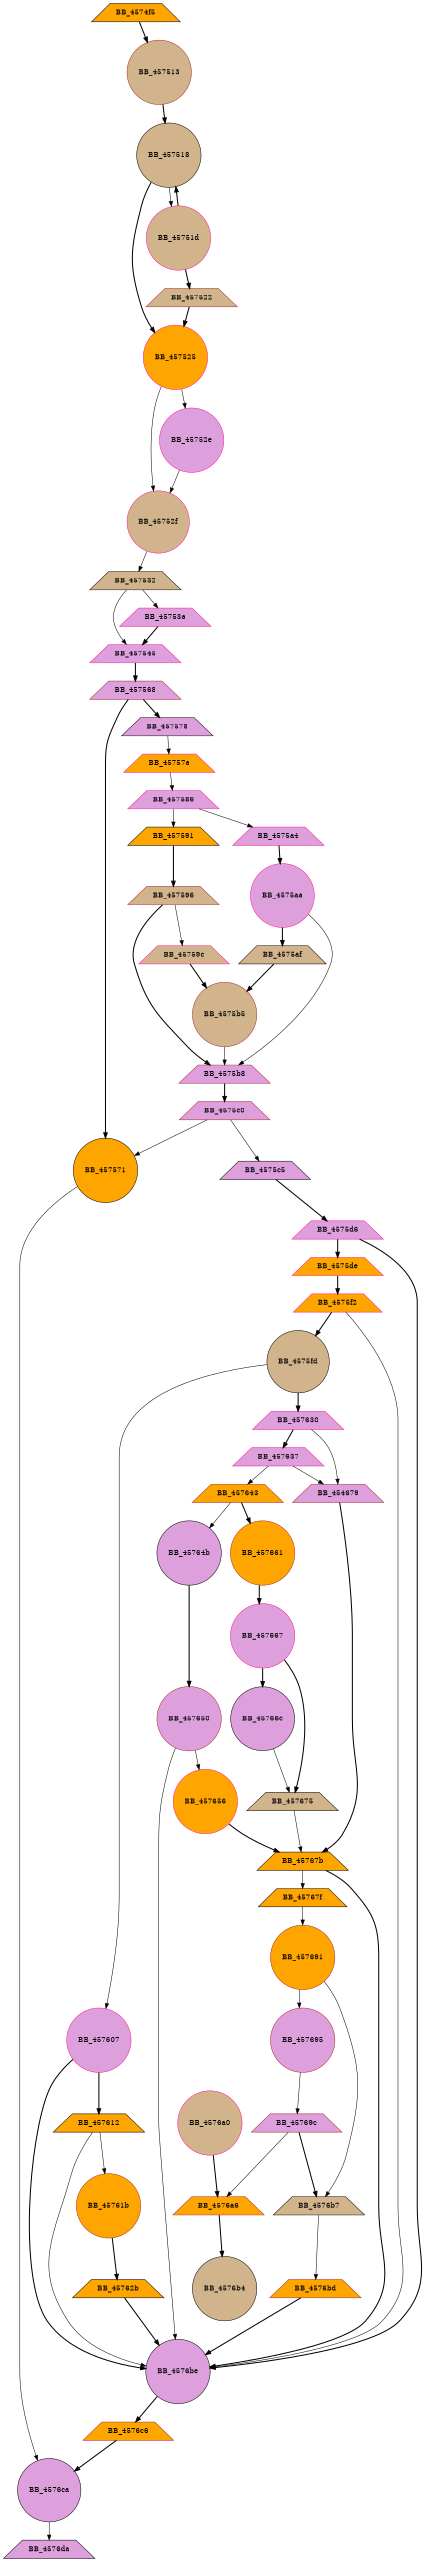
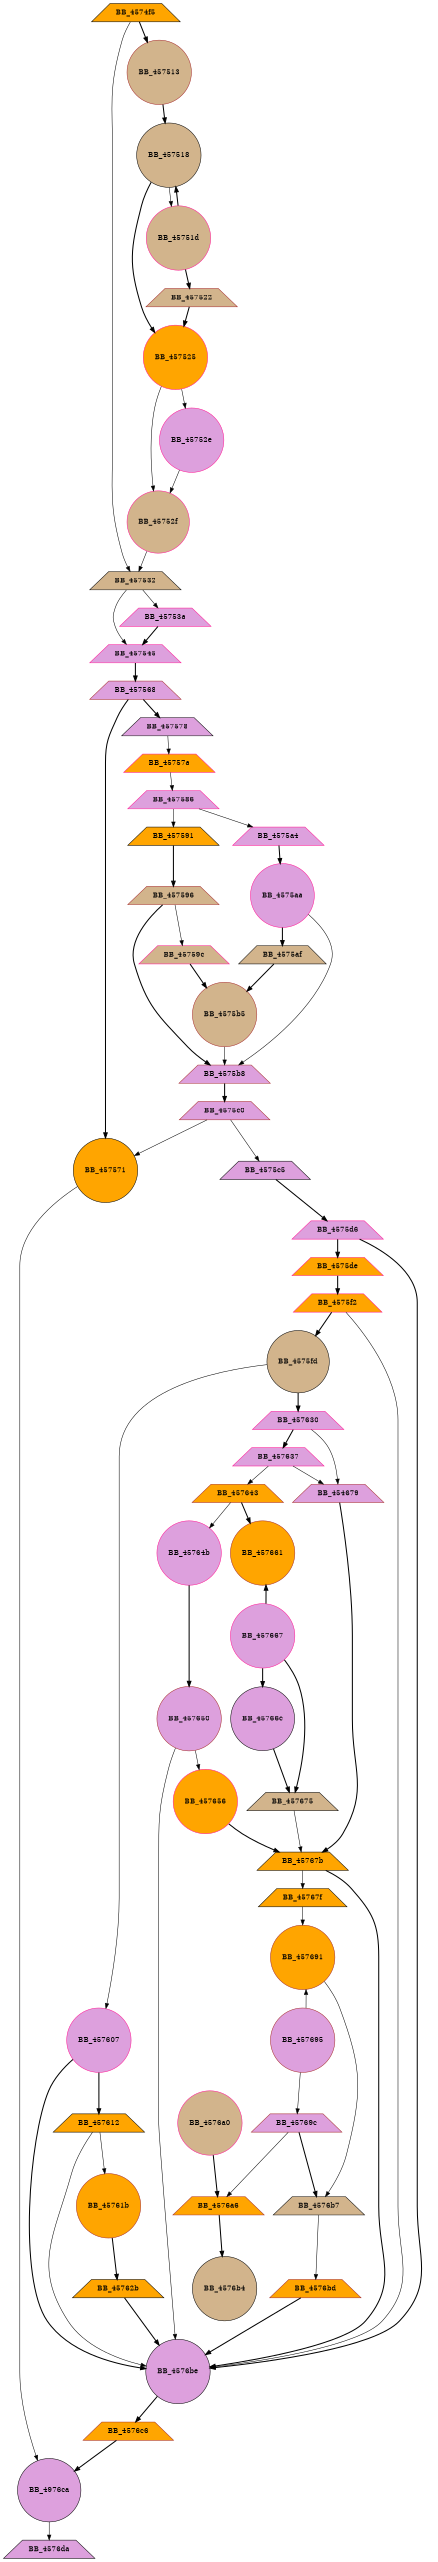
none -> (113, 294)
(189, 1553) -> (189, 1553)
(259, 1592) -> (266, 1597)
(281, 1768) -> (281, 1768)
(299, 1996) -> (306, 2001)
(49, 2490) -> (49, 2490)
